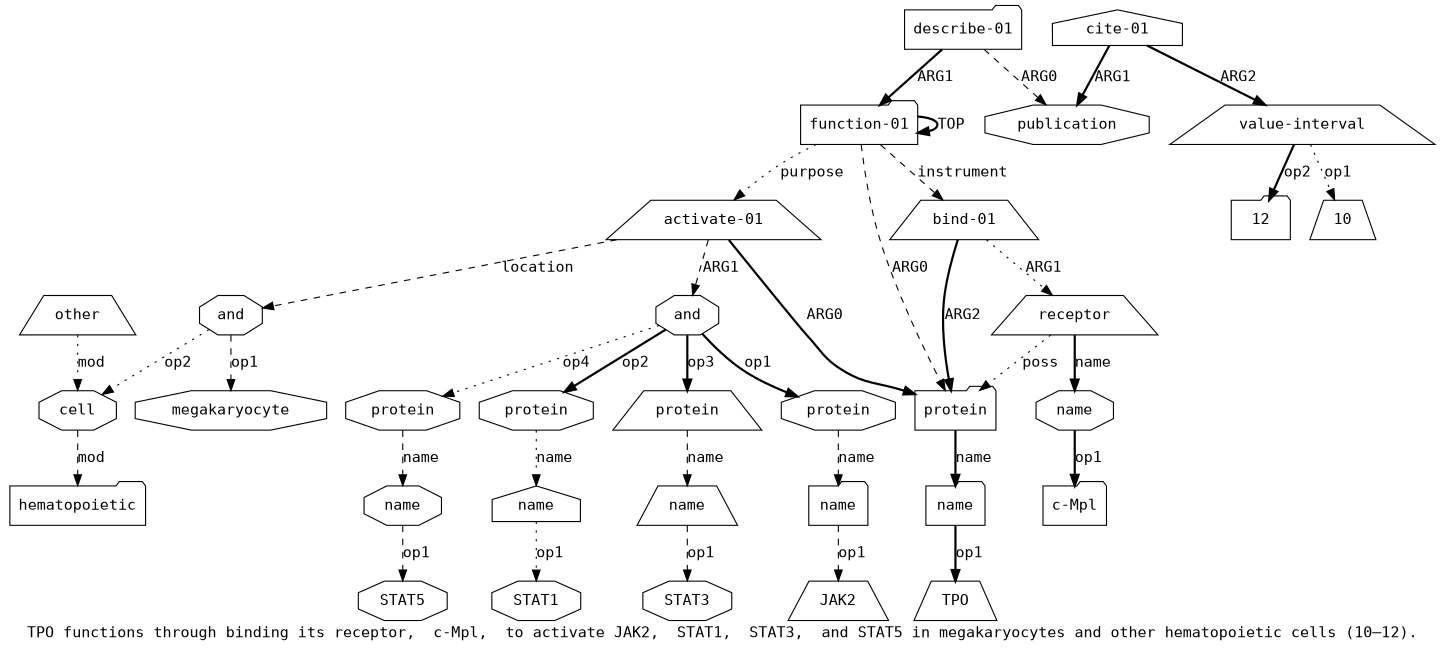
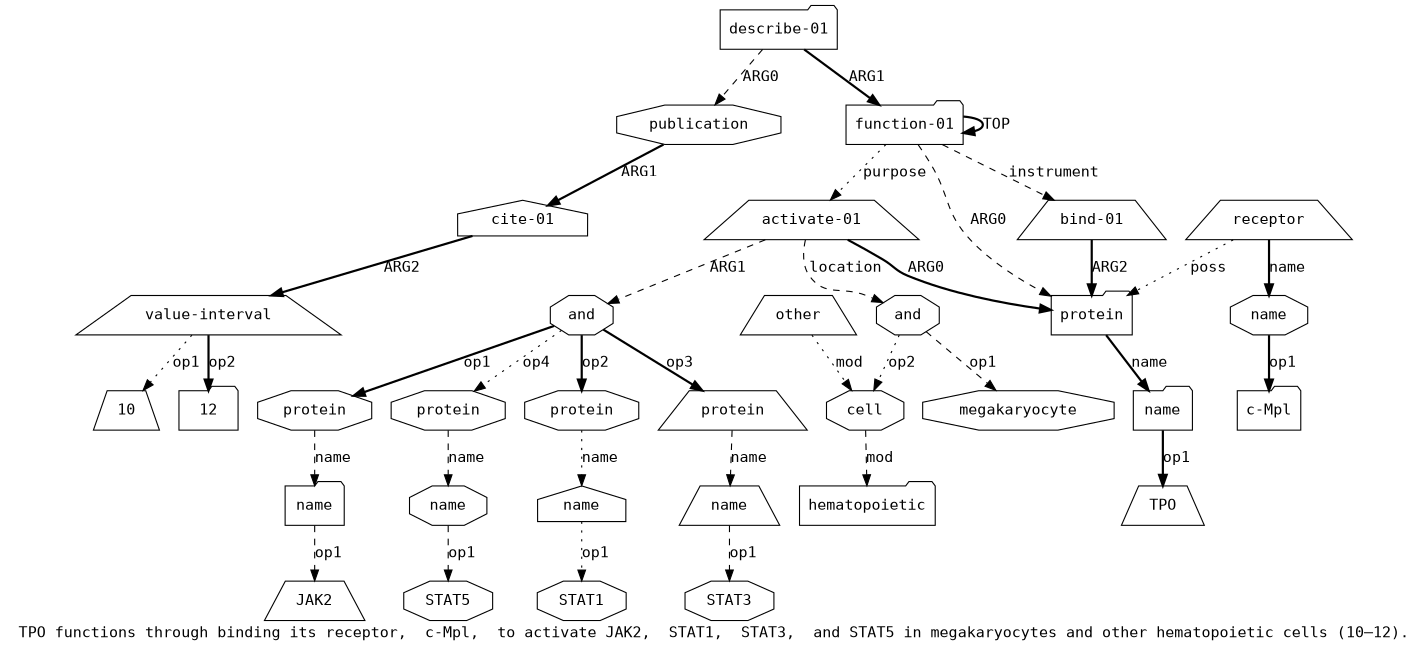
(1096, 70) -> (611, 172)
(1015, 264) -> none
